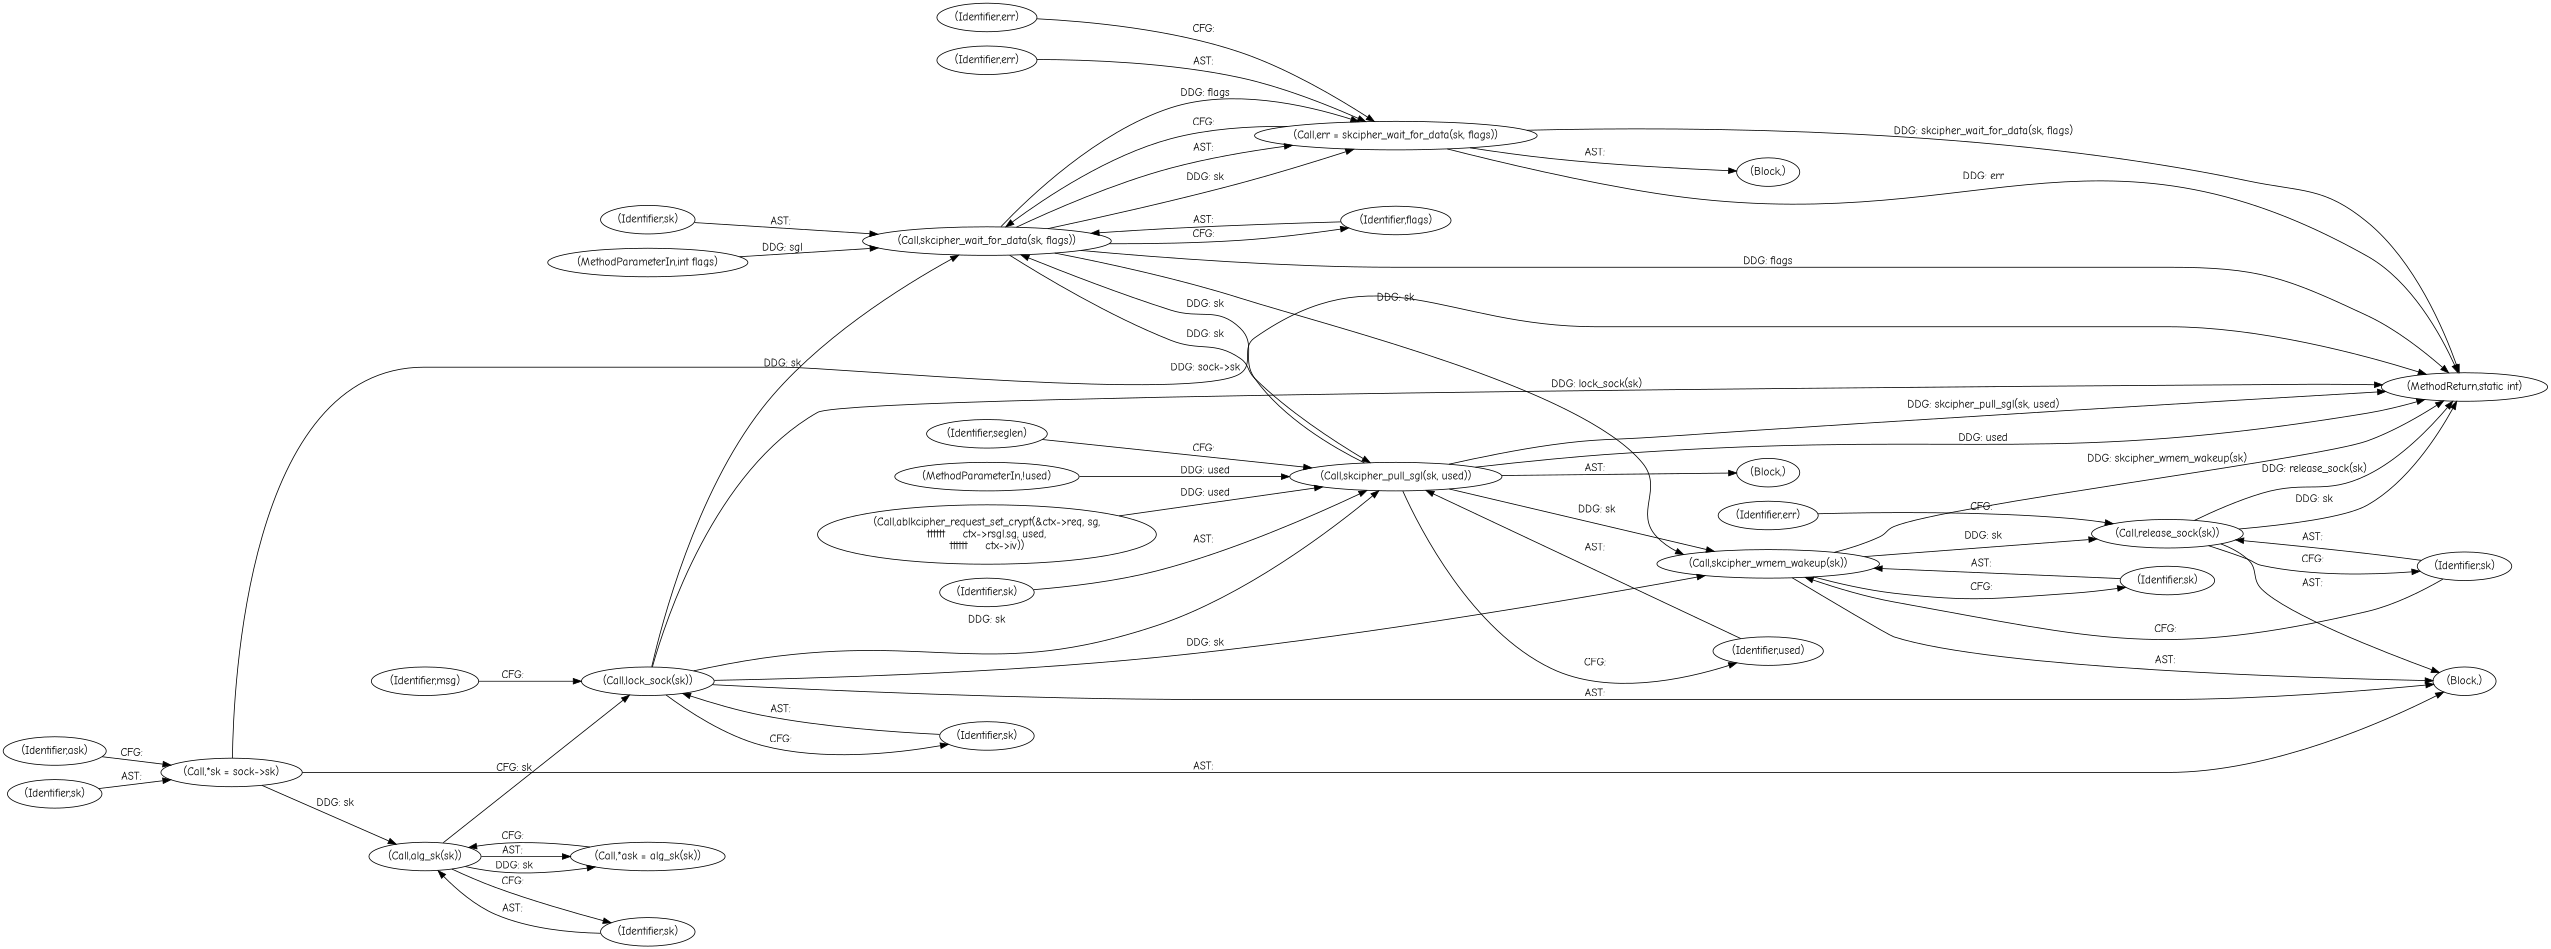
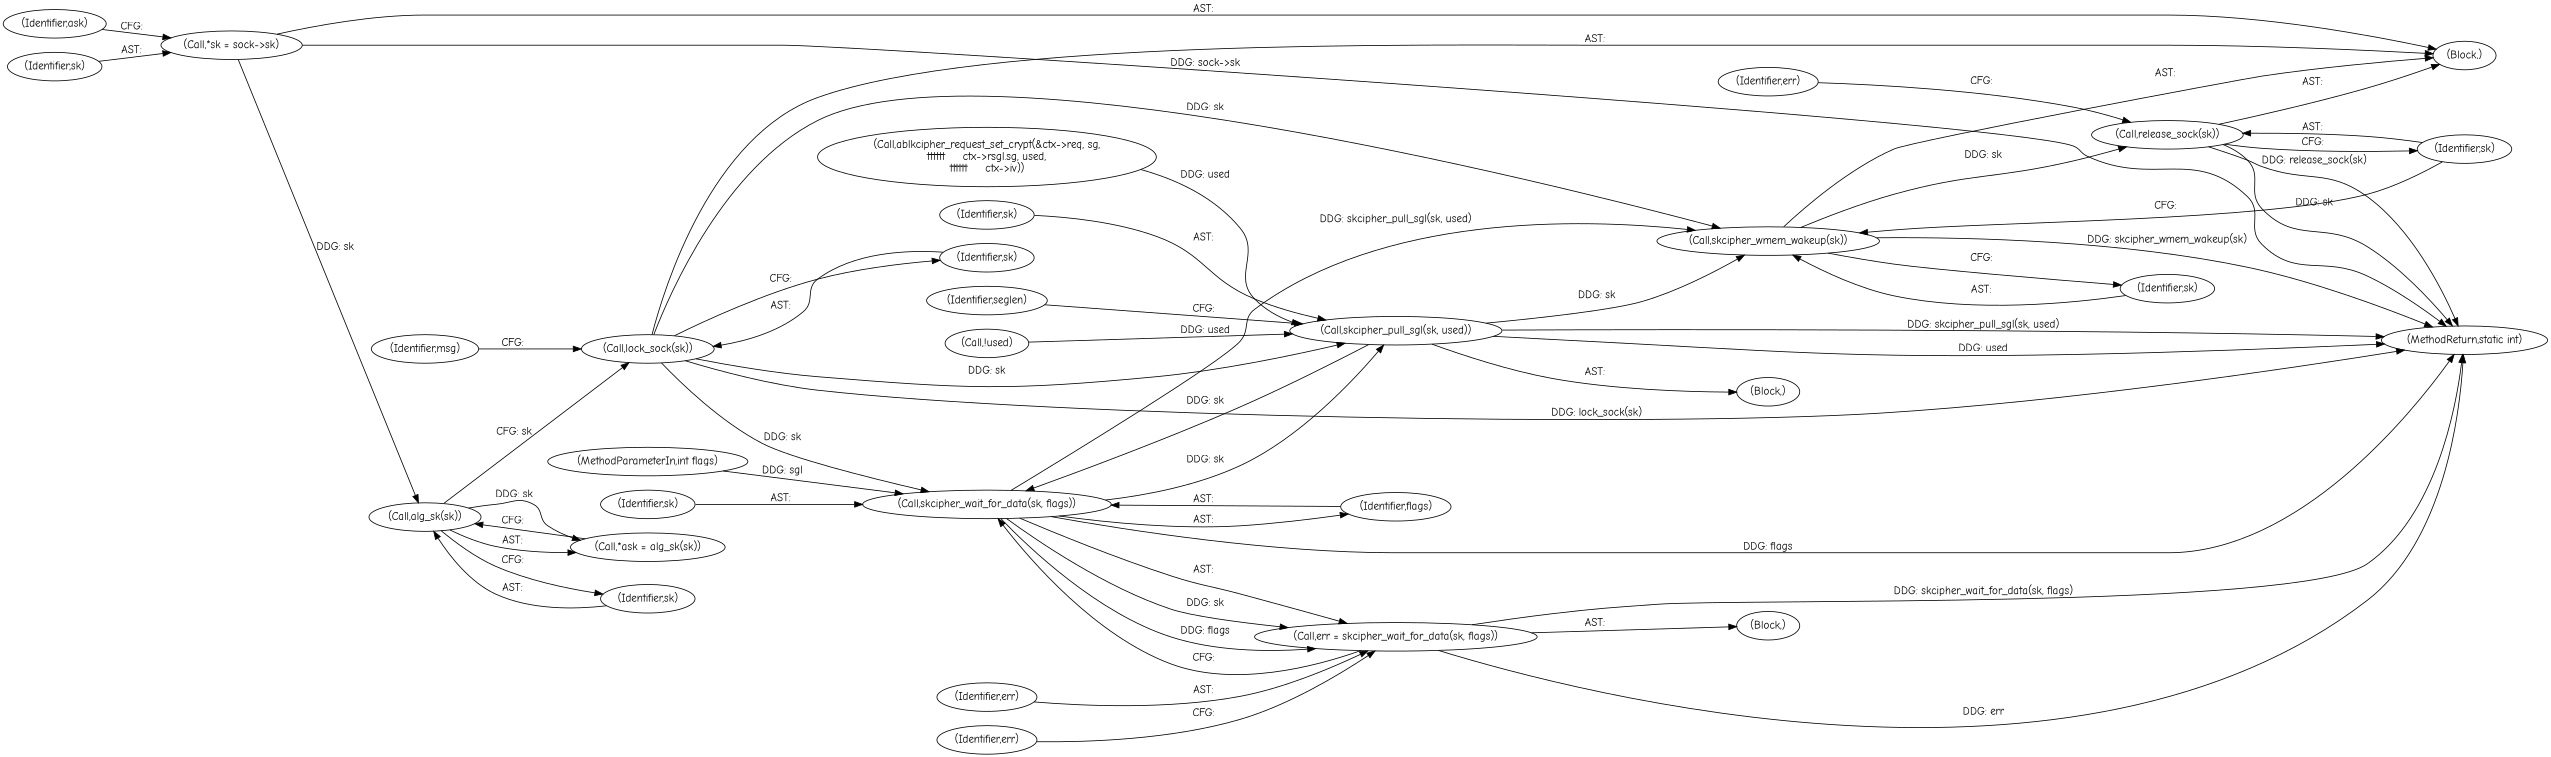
(1205, 234) -> (1205, 520)
(1396, 298) -> (1396, 219)
(987, 477) -> (987, 343)
(1768, 651) -> none
